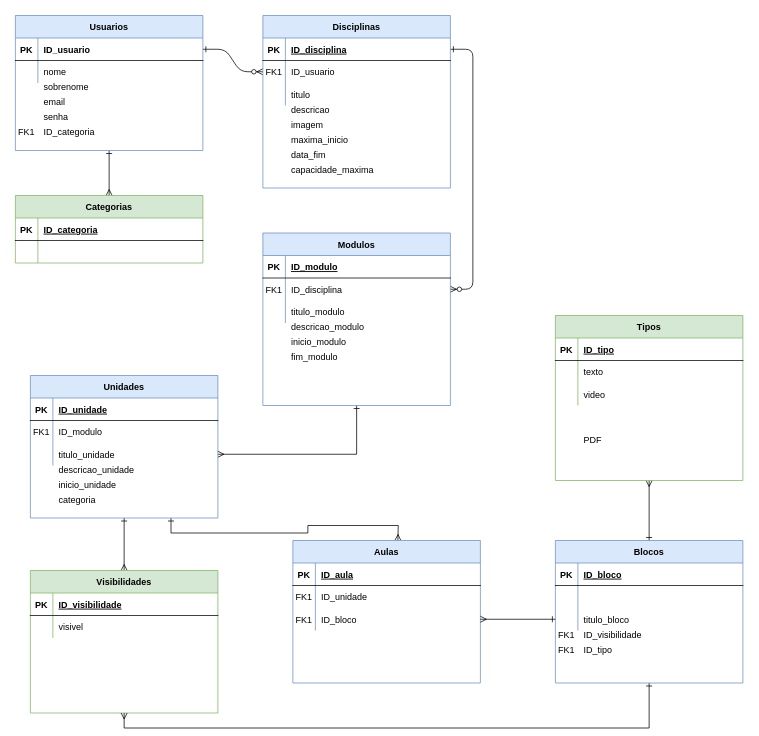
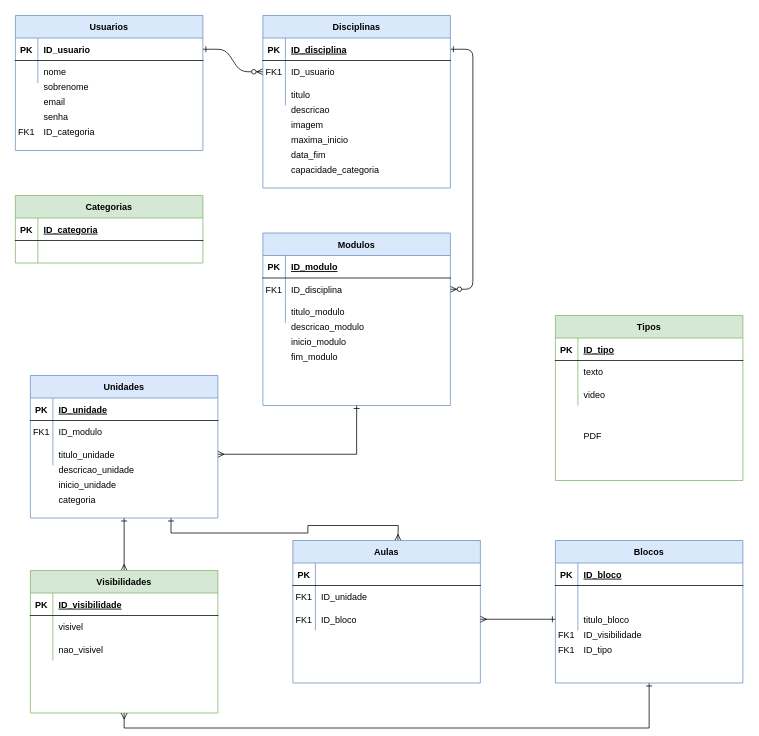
(332, 170) -> (339, 170)
(109, 173) -> none
(660, 439) -> (630, 435)
(649, 511) -> none
(398, 574) -> none
none -> (135, 649)
